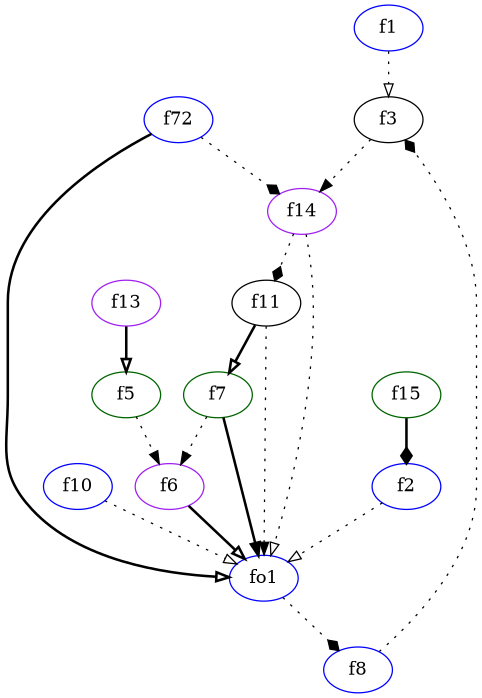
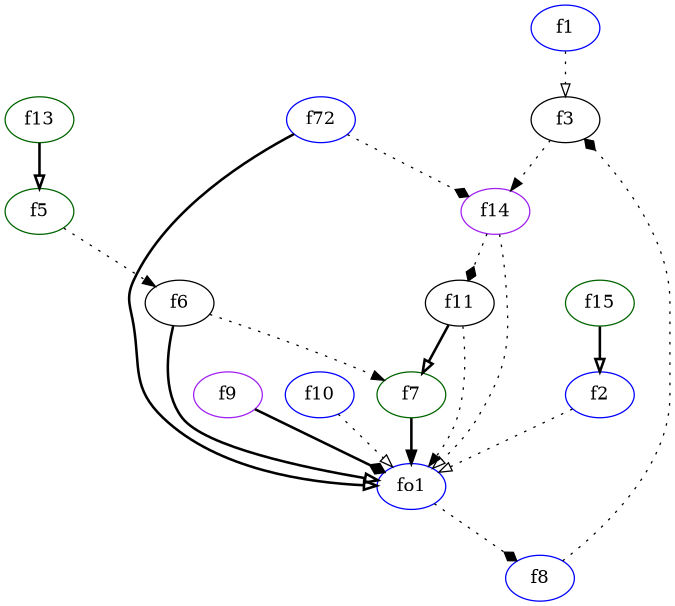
(126, 303) -> (39, 120)
none -> (228, 395)
(406, 433) -> (600, 343)
(197, 435) -> (292, 343)
(170, 487) -> (180, 303)
